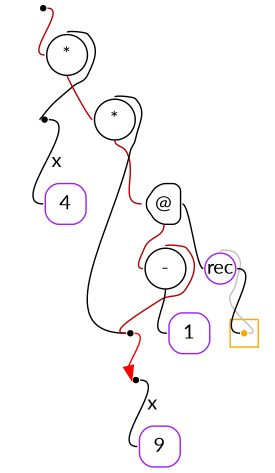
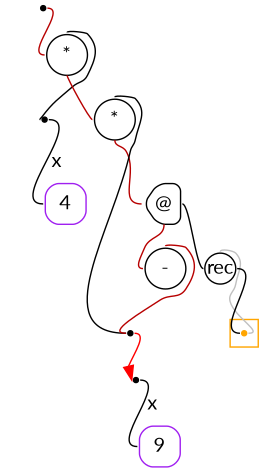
(220, 269) -> (220, 269)
(189, 333) -> none
